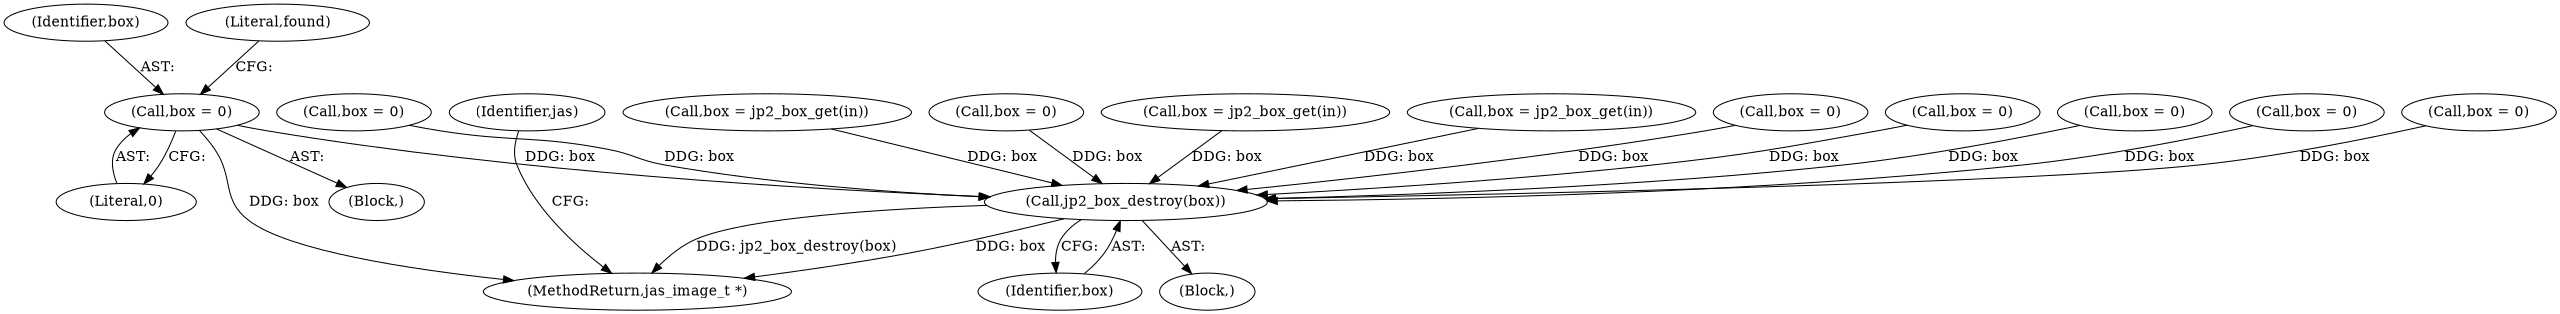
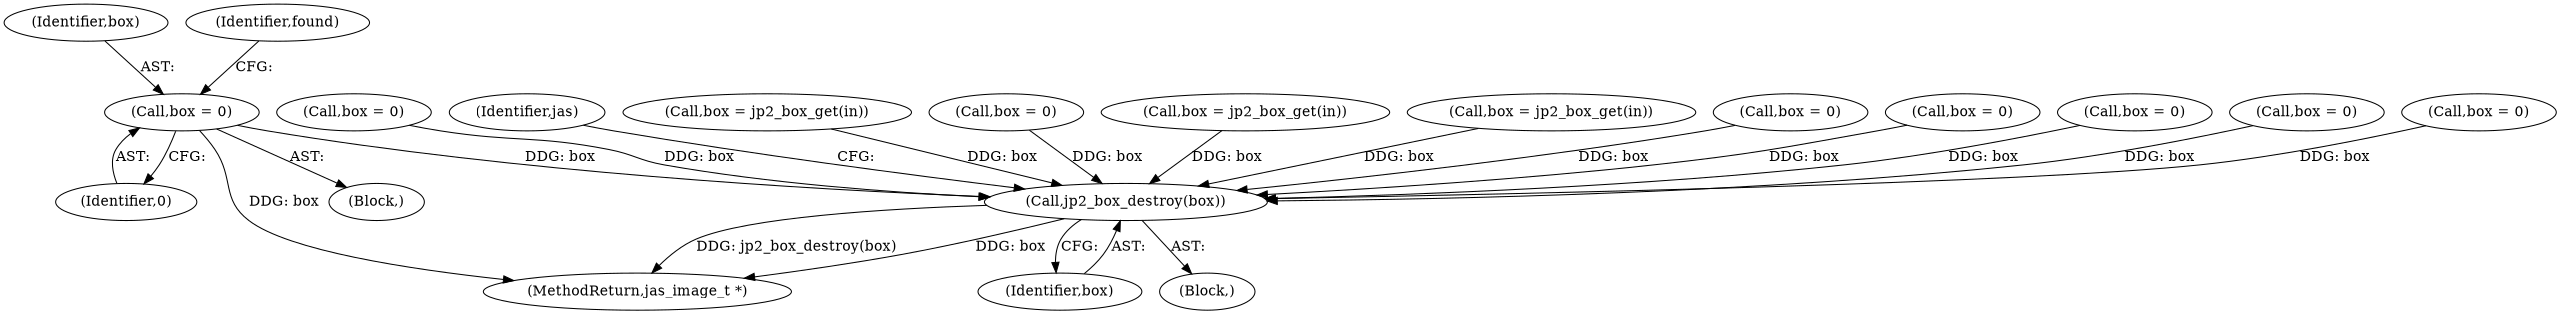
(278, 23) -> (278, 23)
(126, 202) -> (126, 202)
(543, 208) -> (798, 159)
